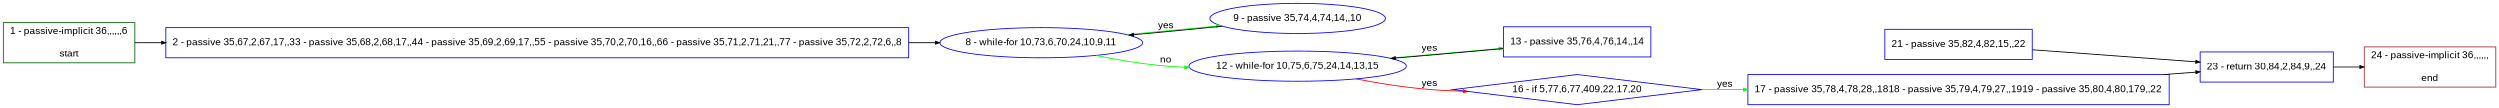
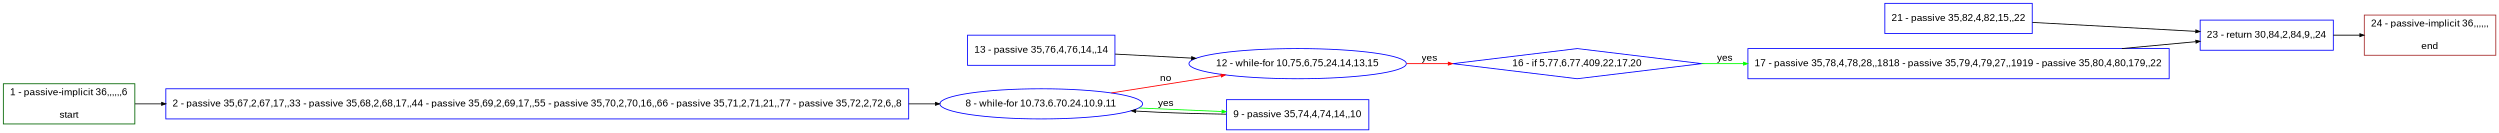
(1298, 18) -> (1298, 115)
(1445, 53) -> none
(1140, 63) -> (1166, 84)
